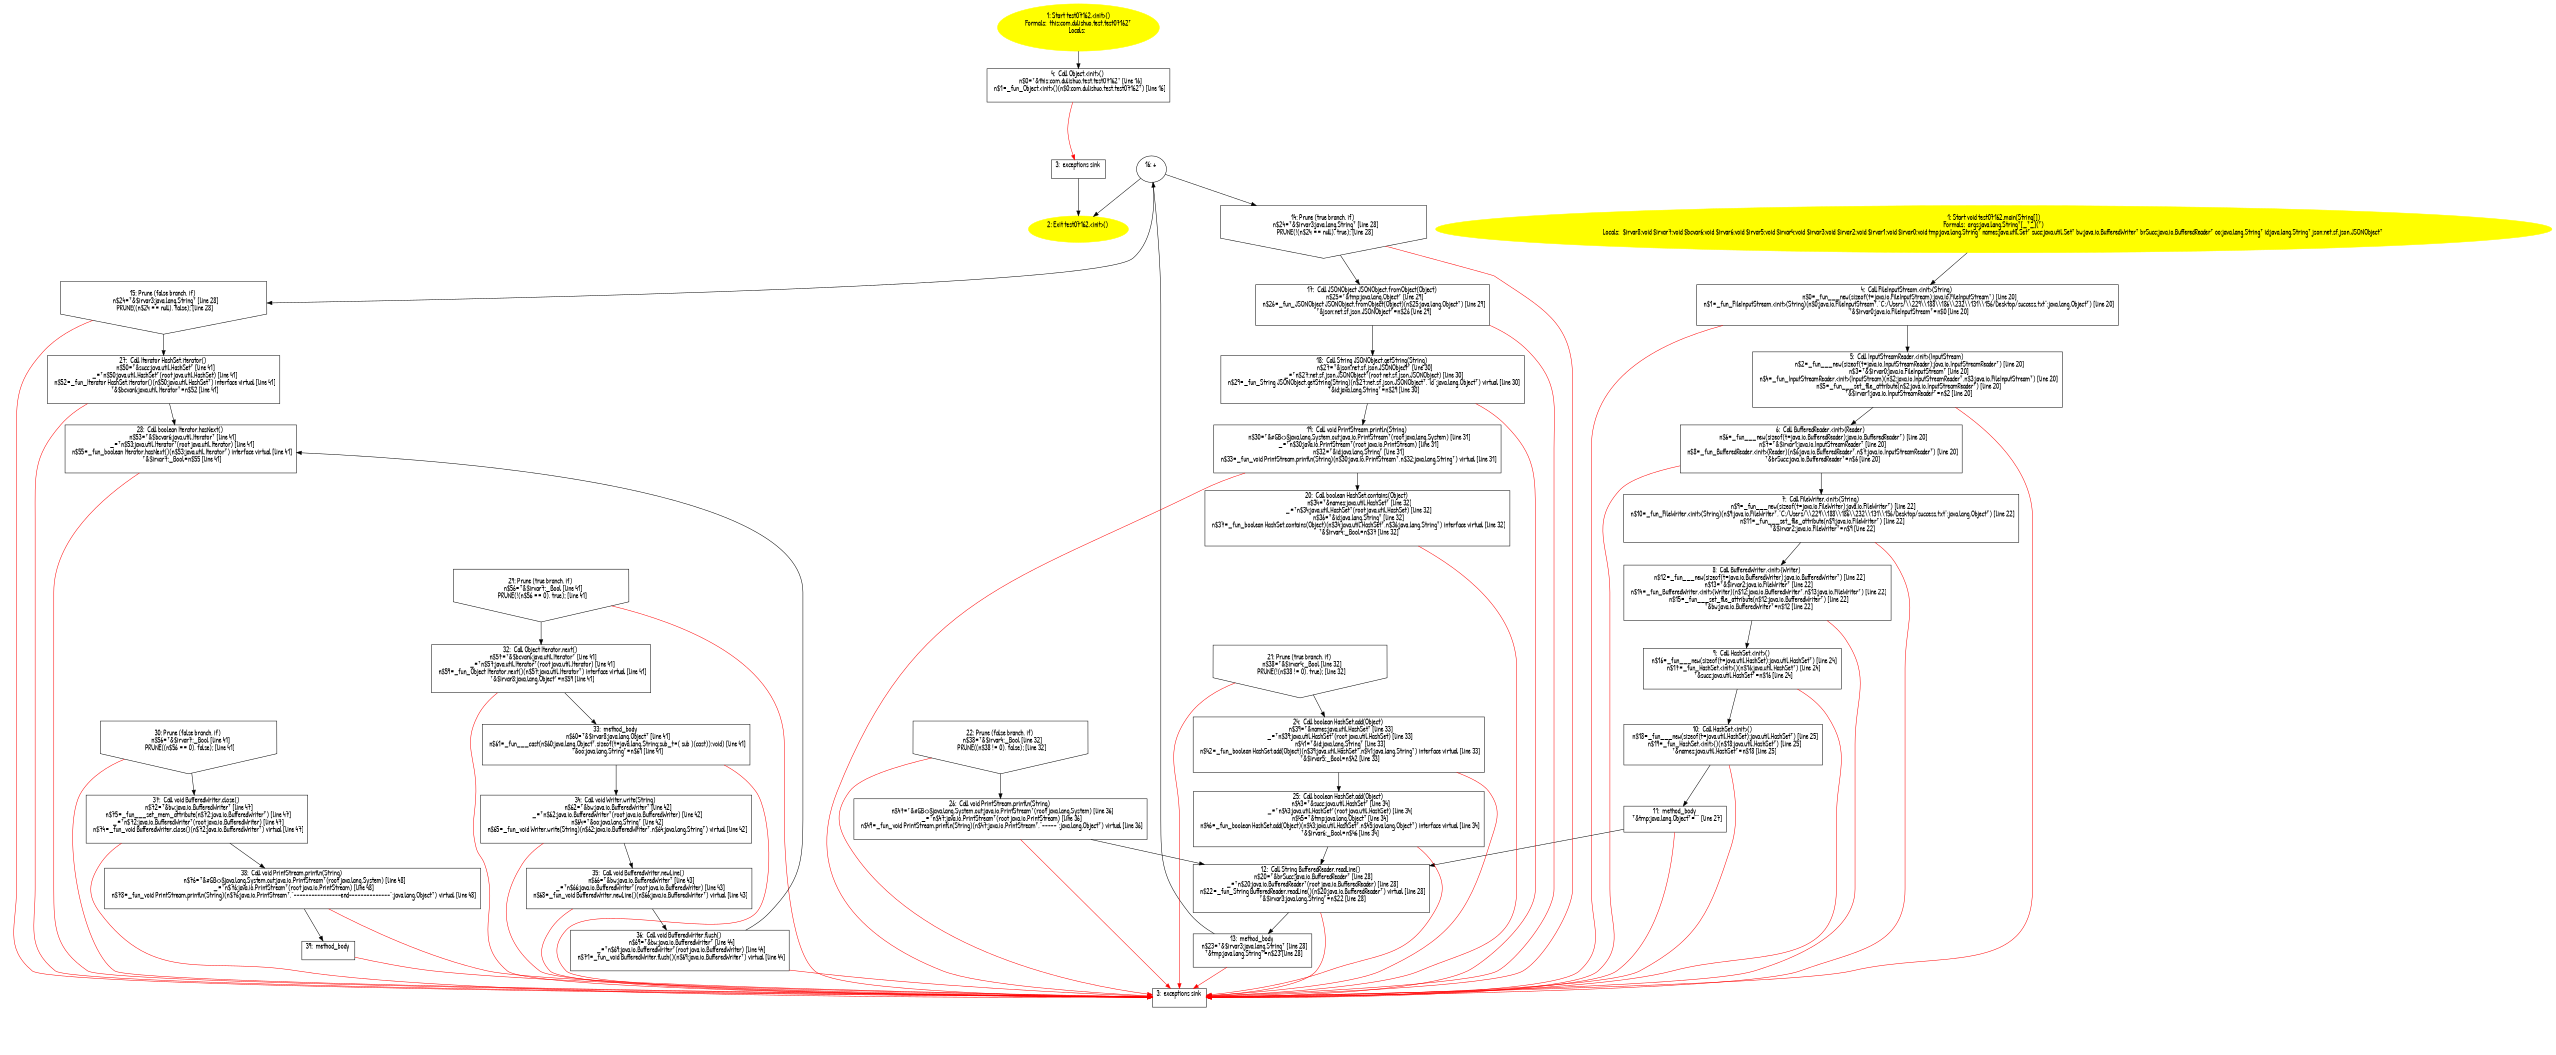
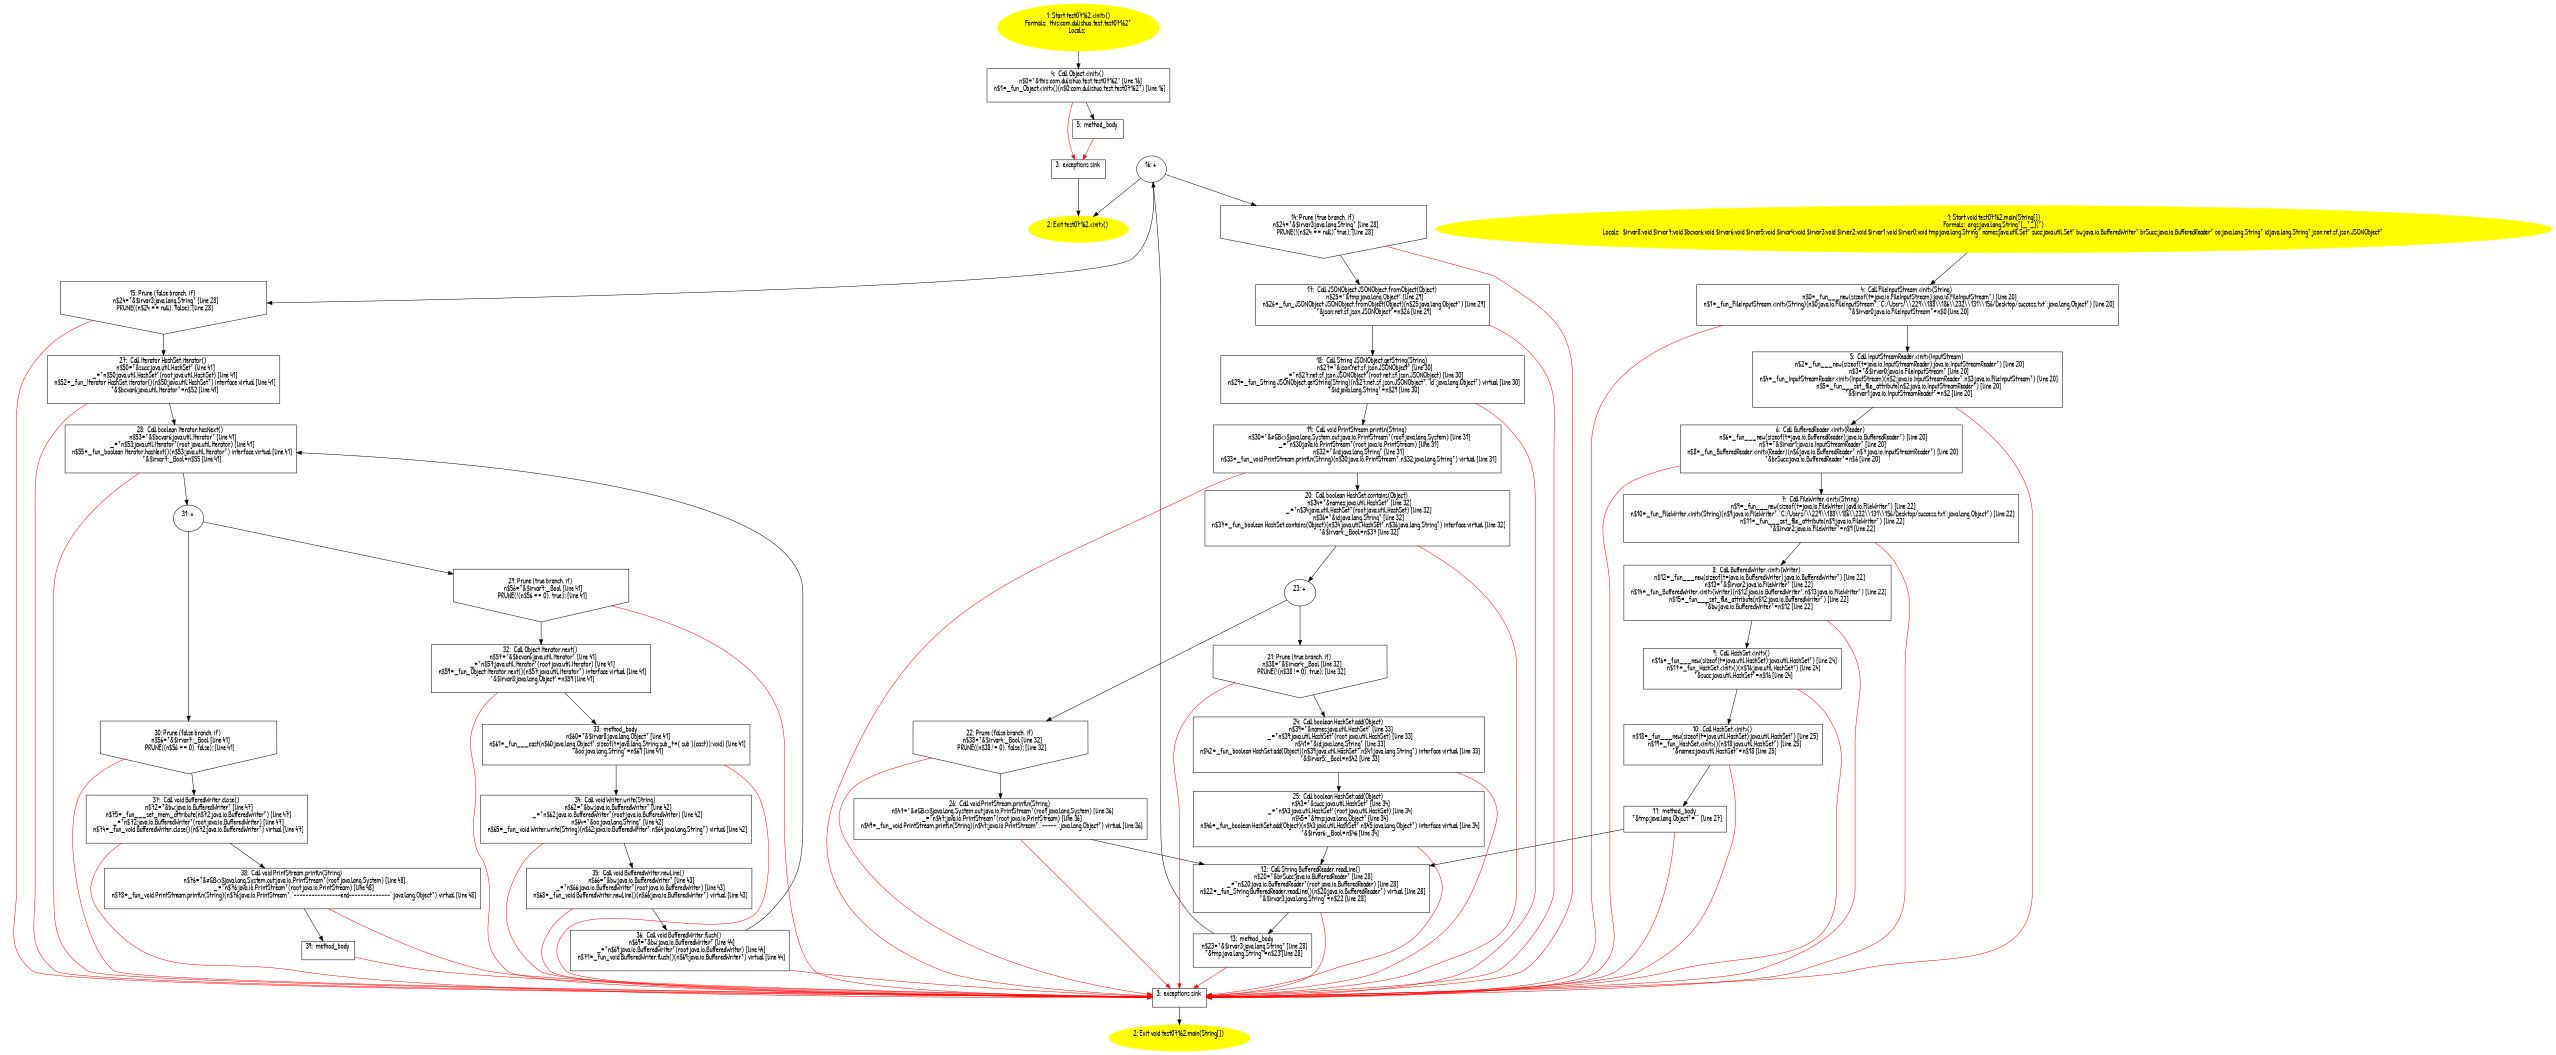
none -> (1098, 129)
none -> (189, 518)
none -> (1300, 593)
none -> (1179, 1038)
